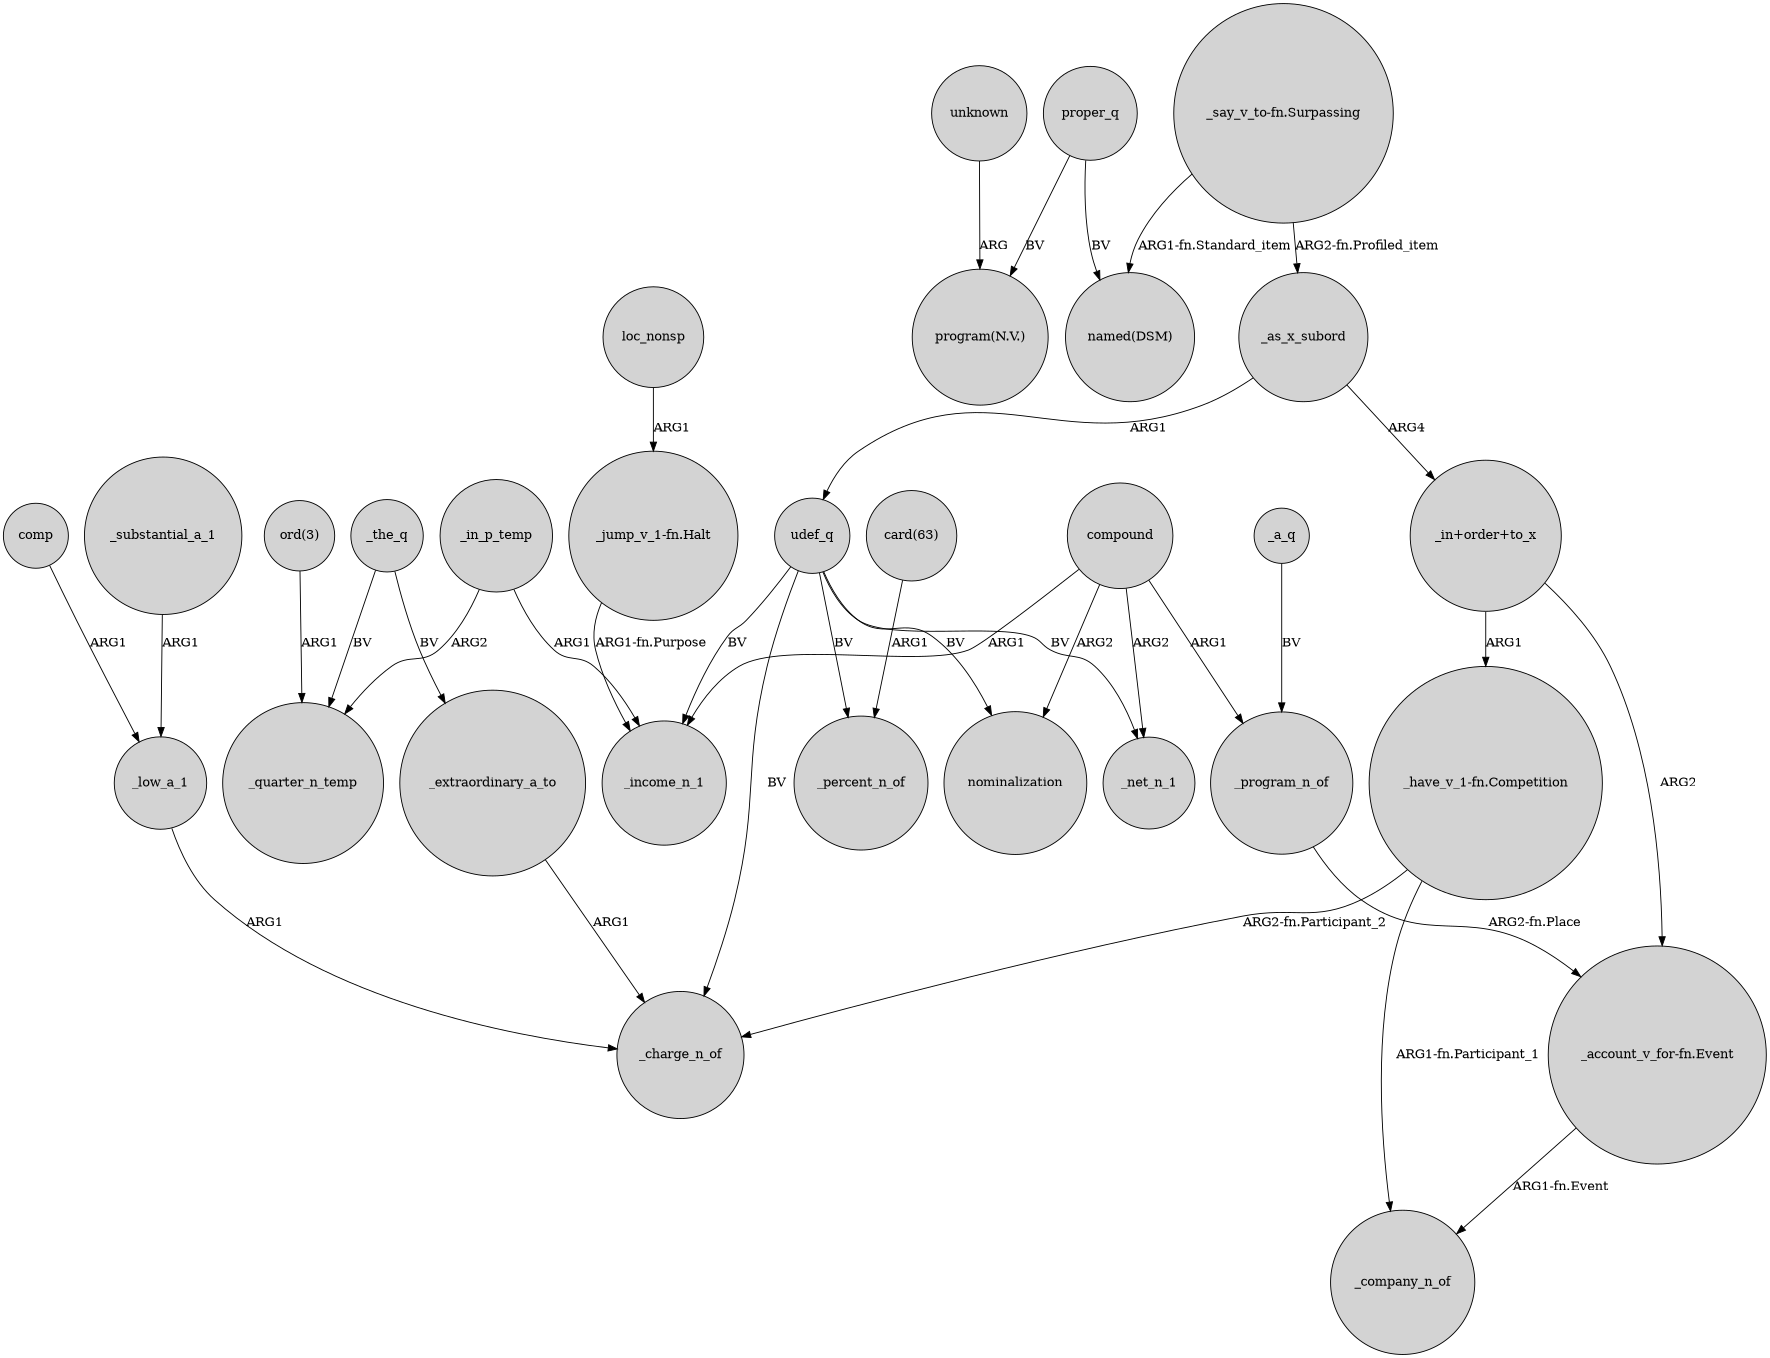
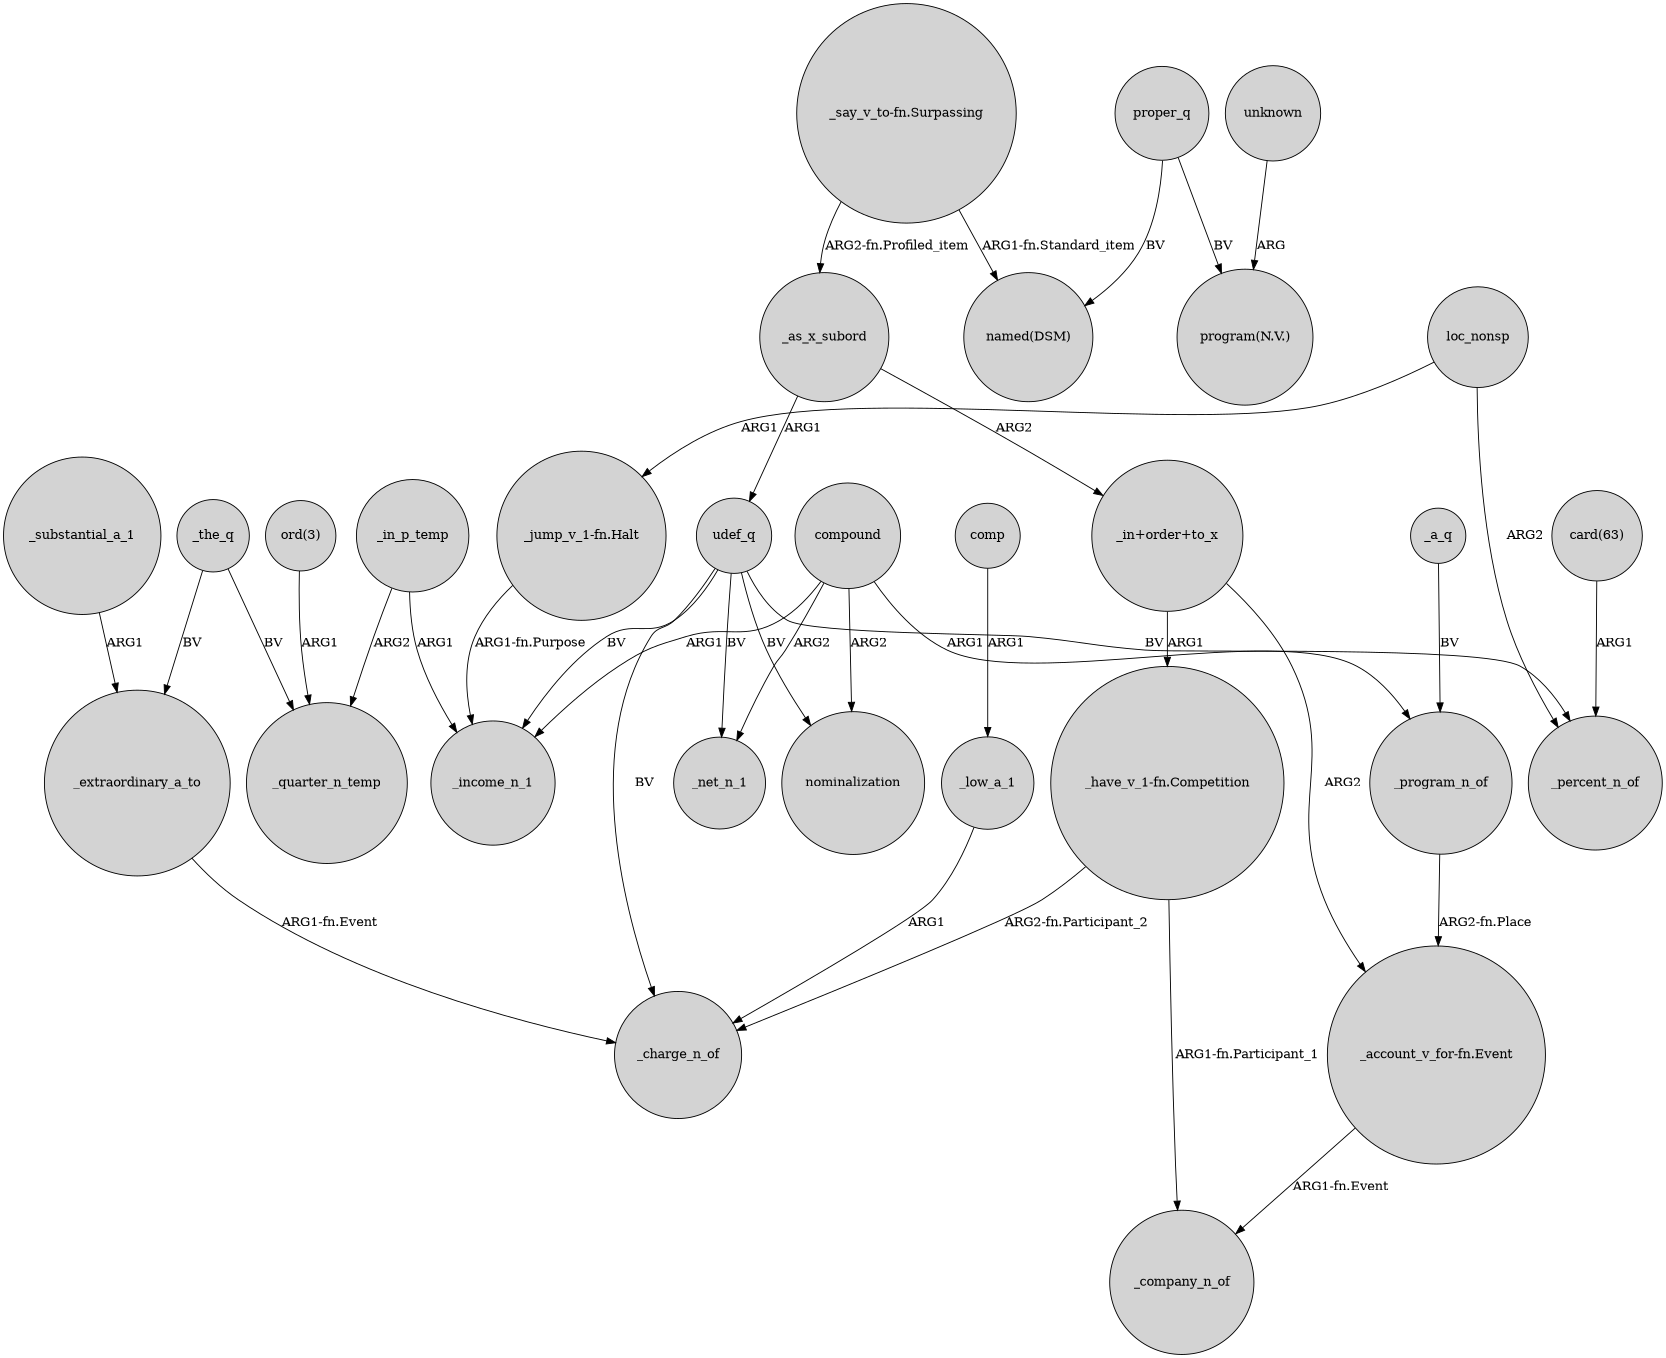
(1407, 428) -> (1014, 428)
none -> (1492, 559)
(162, 671) -> (107, 648)
(611, 923) -> (330, 923)
